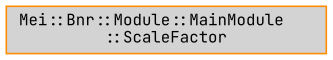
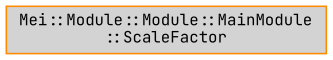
(166, 30) -> (166, 30)
